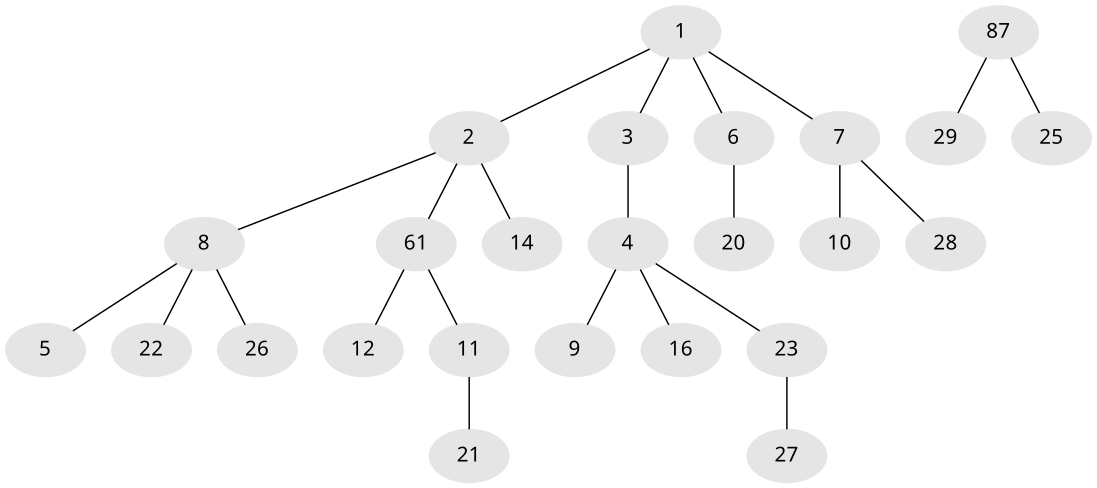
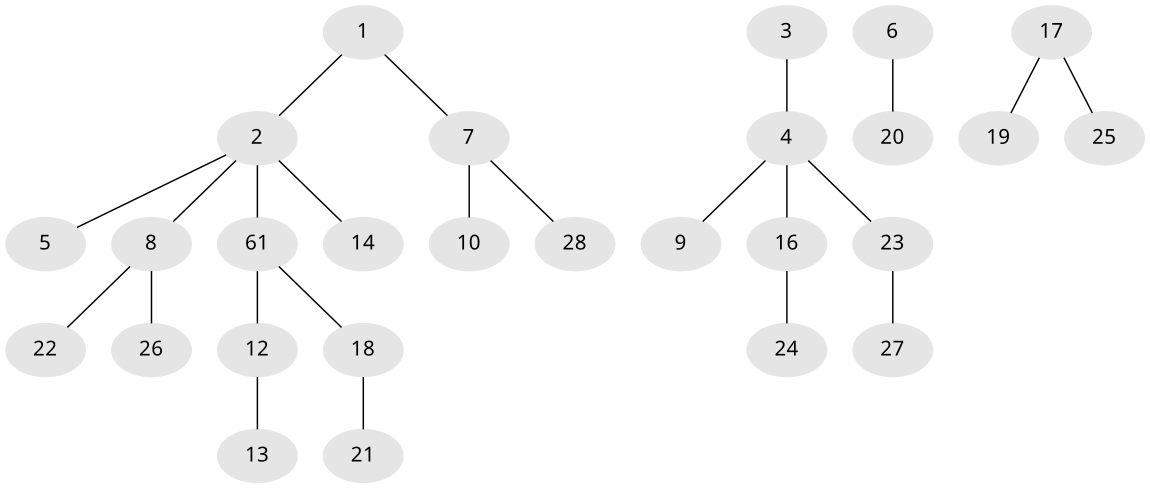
(999, 32) -> (1052, 32)
(654, 85) -> none
(708, 85) -> none
(946, 138) -> (999, 138)
(125, 297) -> (152, 191)
(469, 350) -> (363, 350)
none -> (787, 350)
none -> (257, 456)
